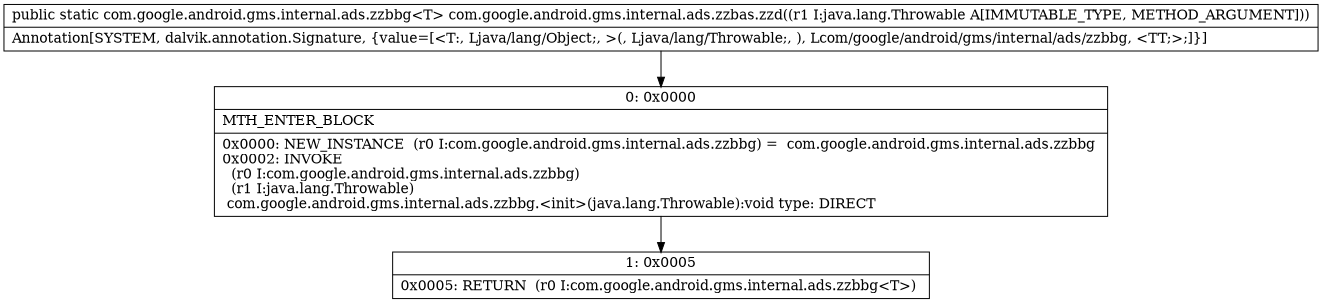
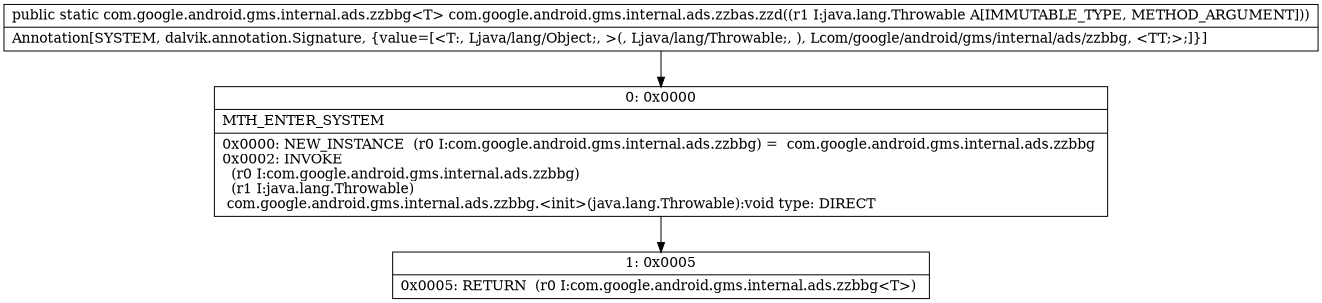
(299, 121) -> (304, 121)
